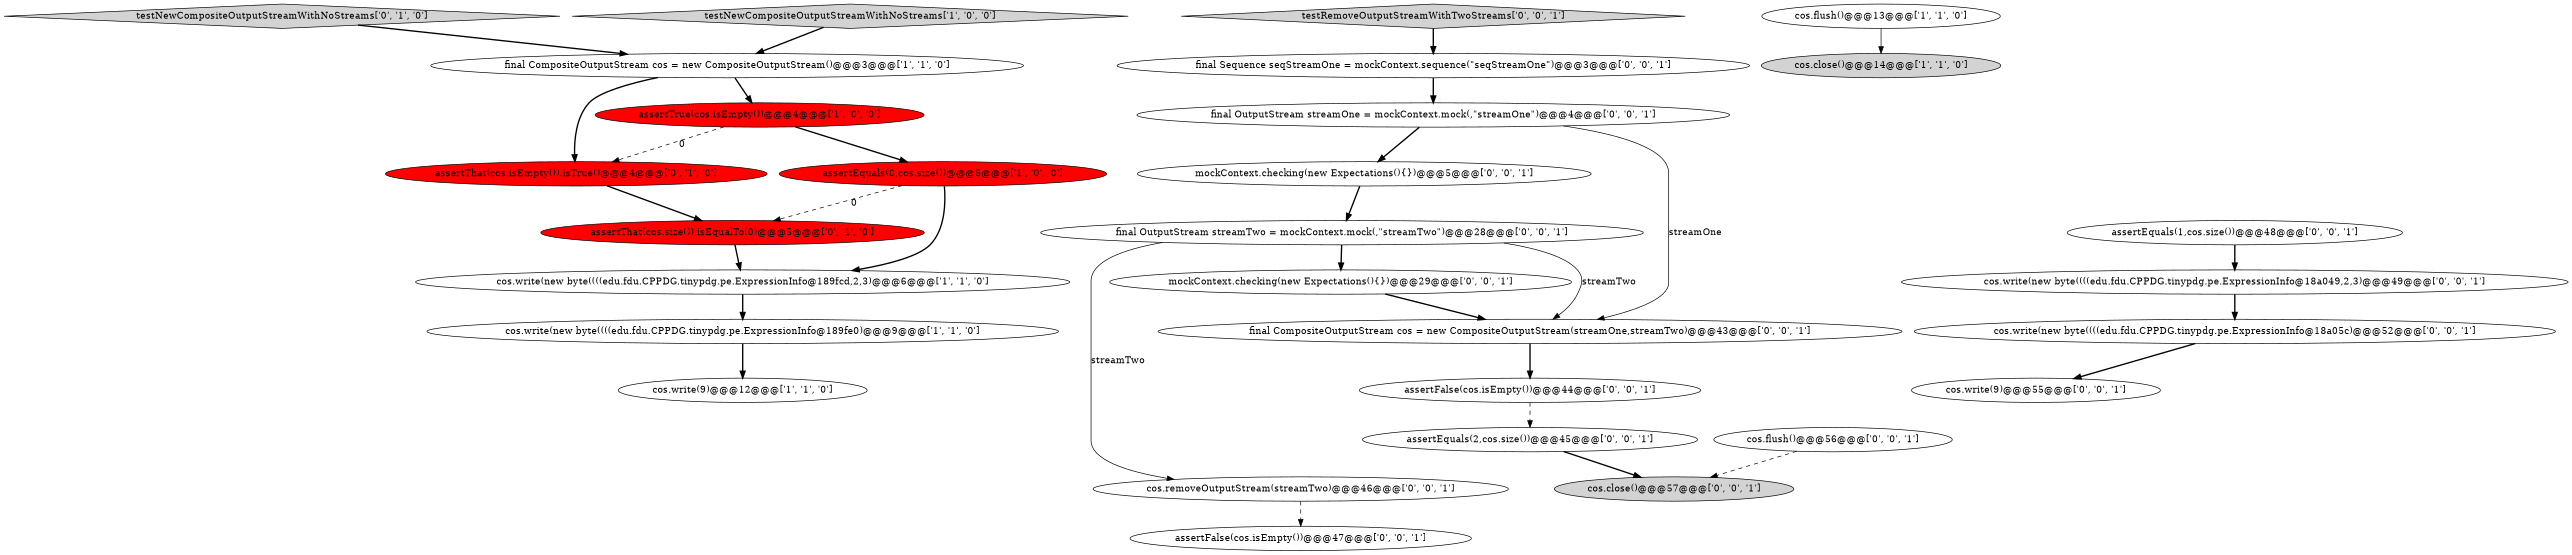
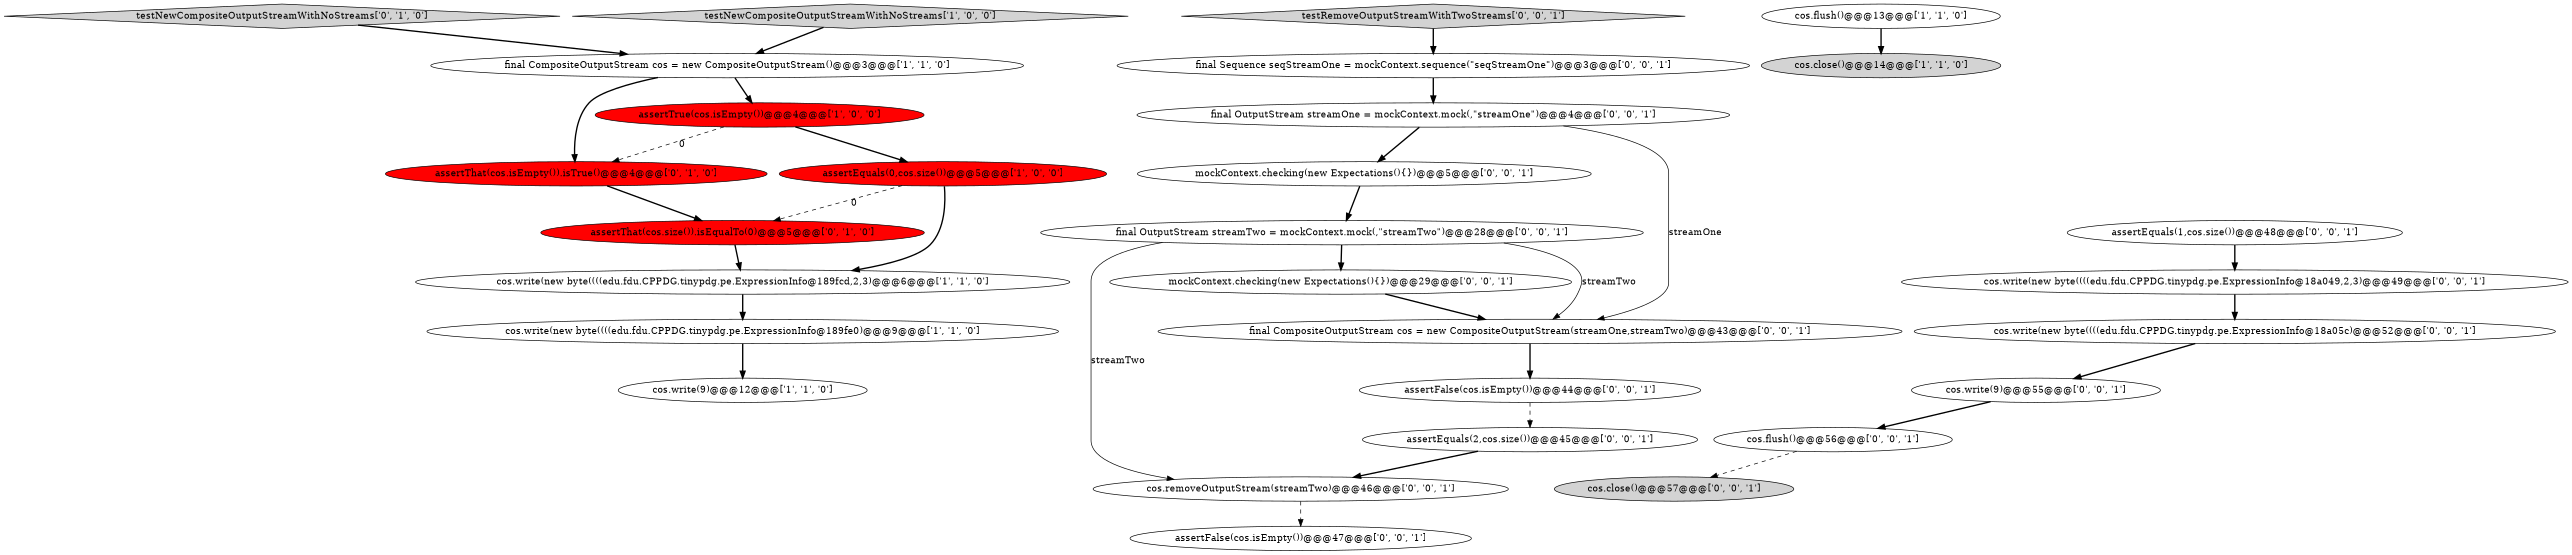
(1881, 38) -> (1881, 38)
none -> (1938, 414)
(1599, 463) -> (1419, 464)
